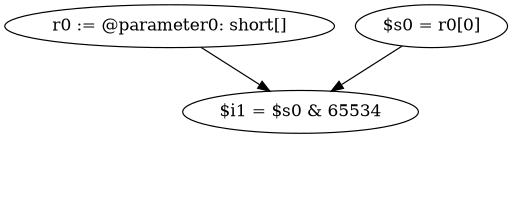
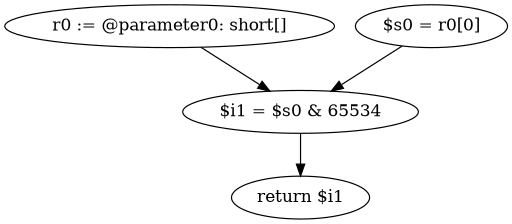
none -> (301, 198)
